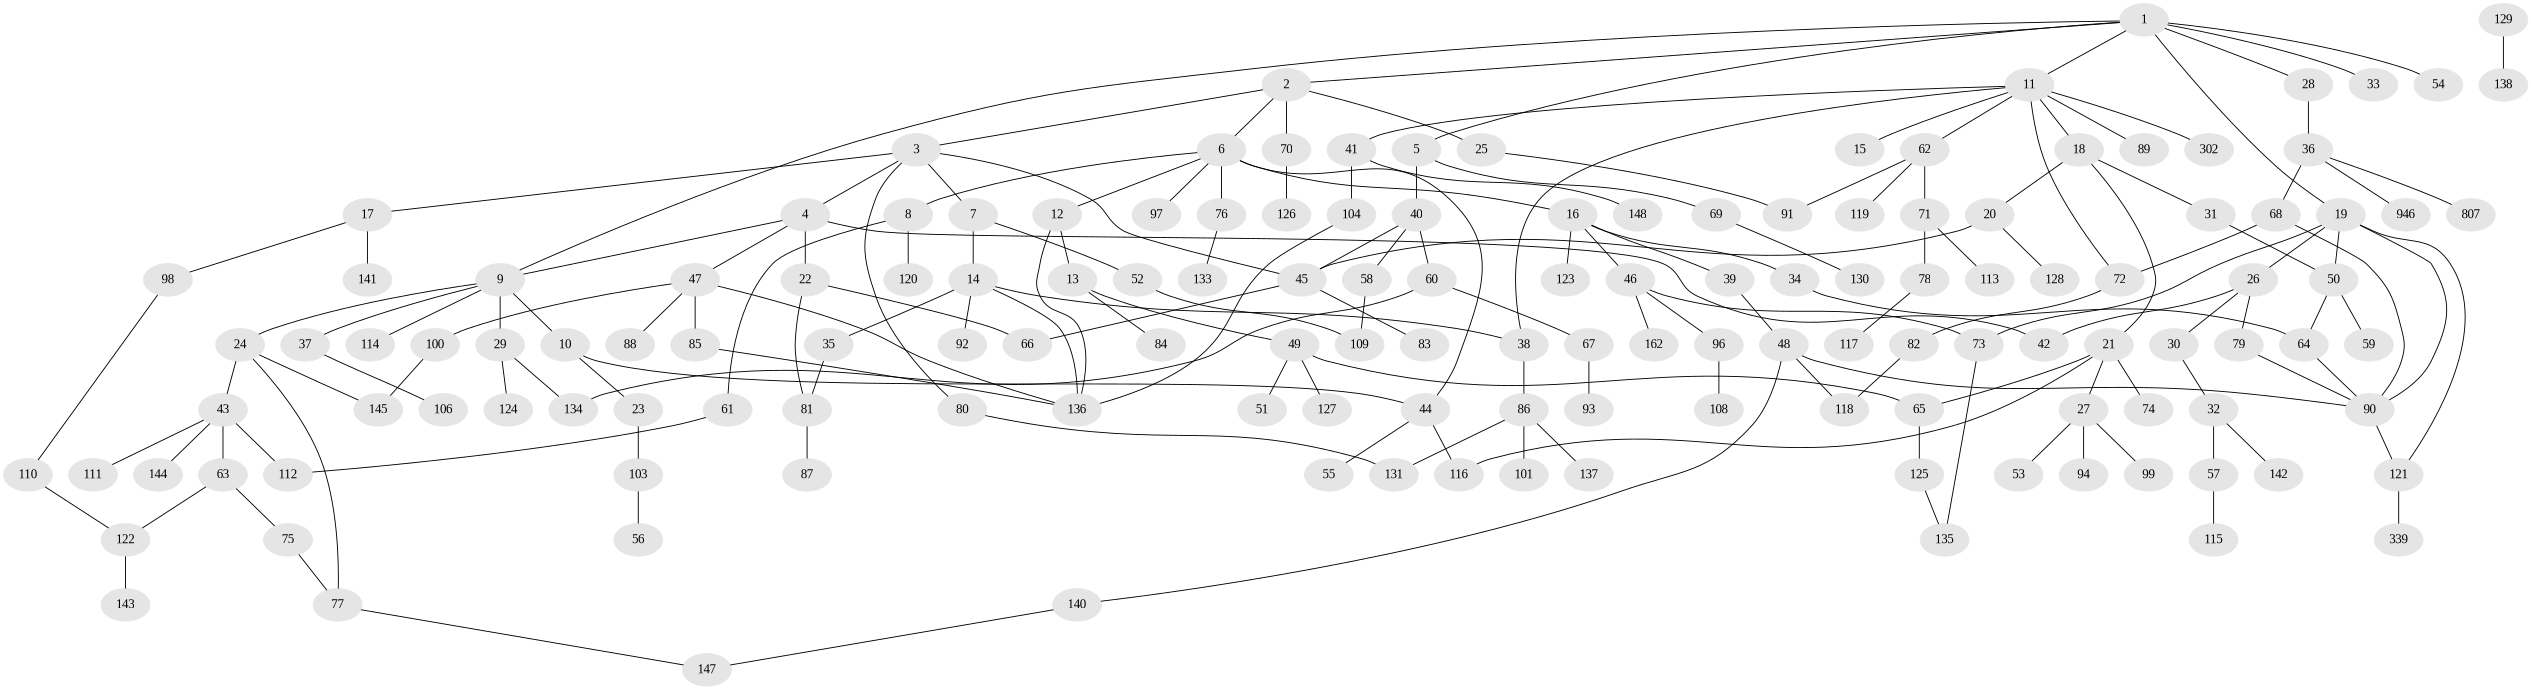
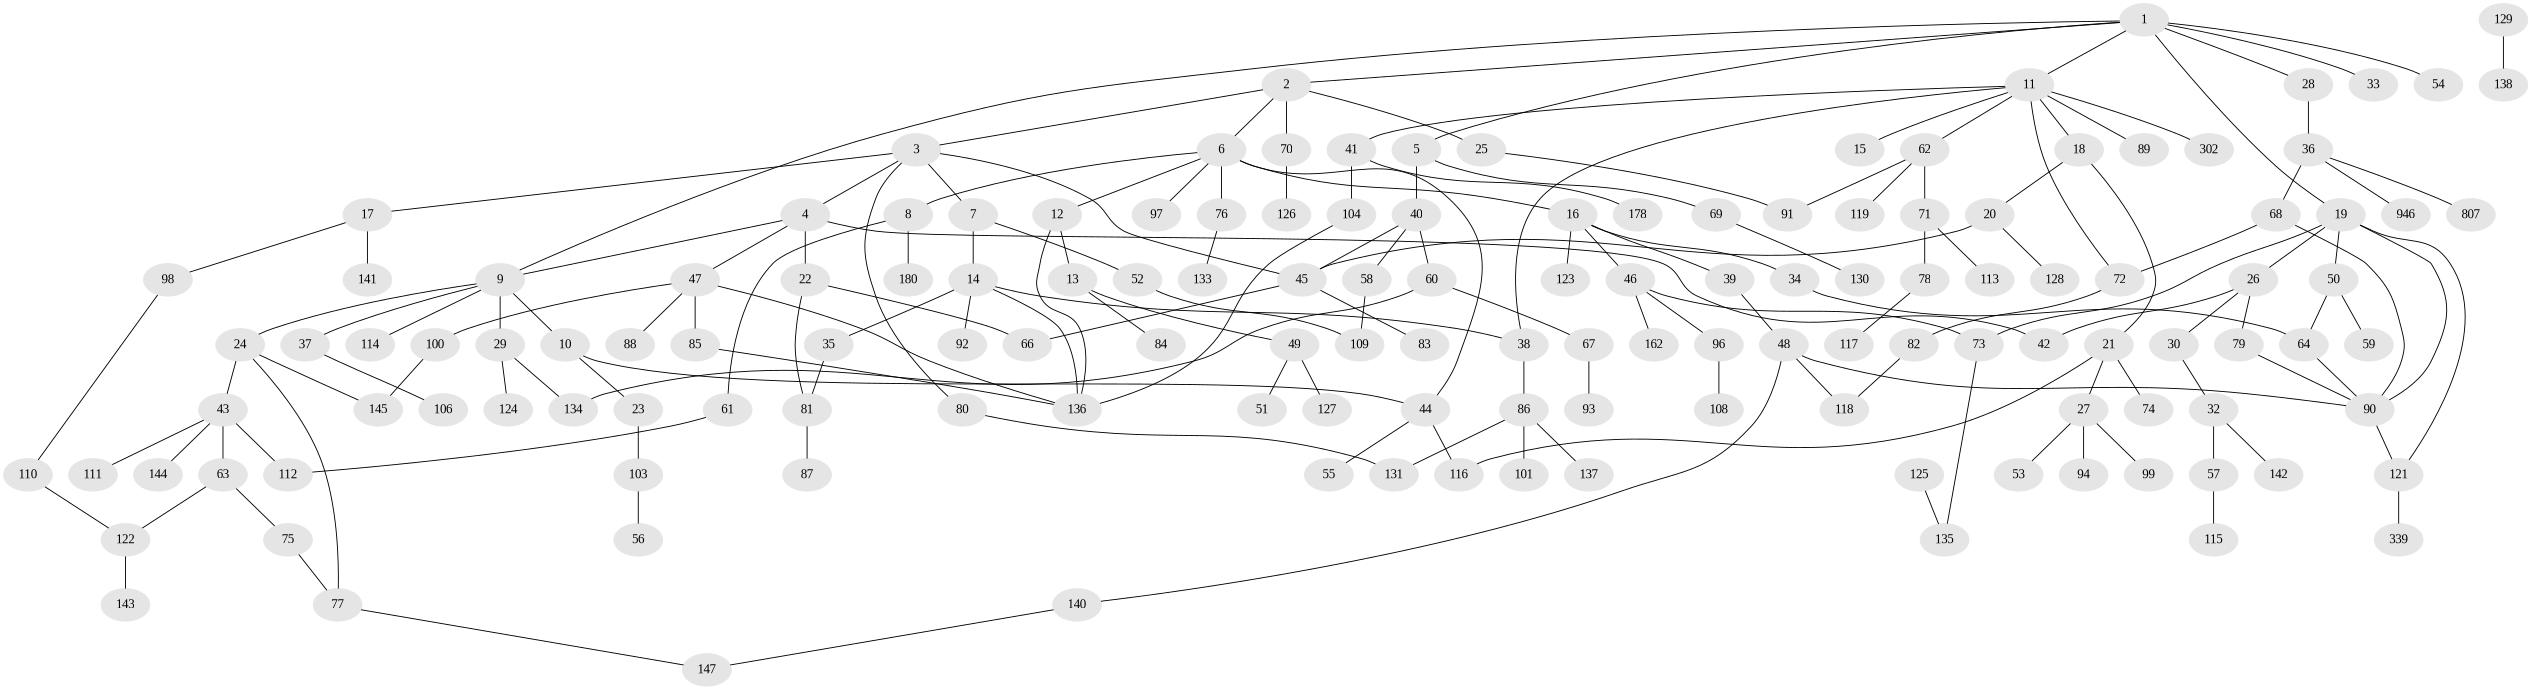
(1638, 215) -> (1638, 215)
(2211, 215) -> none
(908, 280) -> (908, 280)
(1919, 410) -> none
